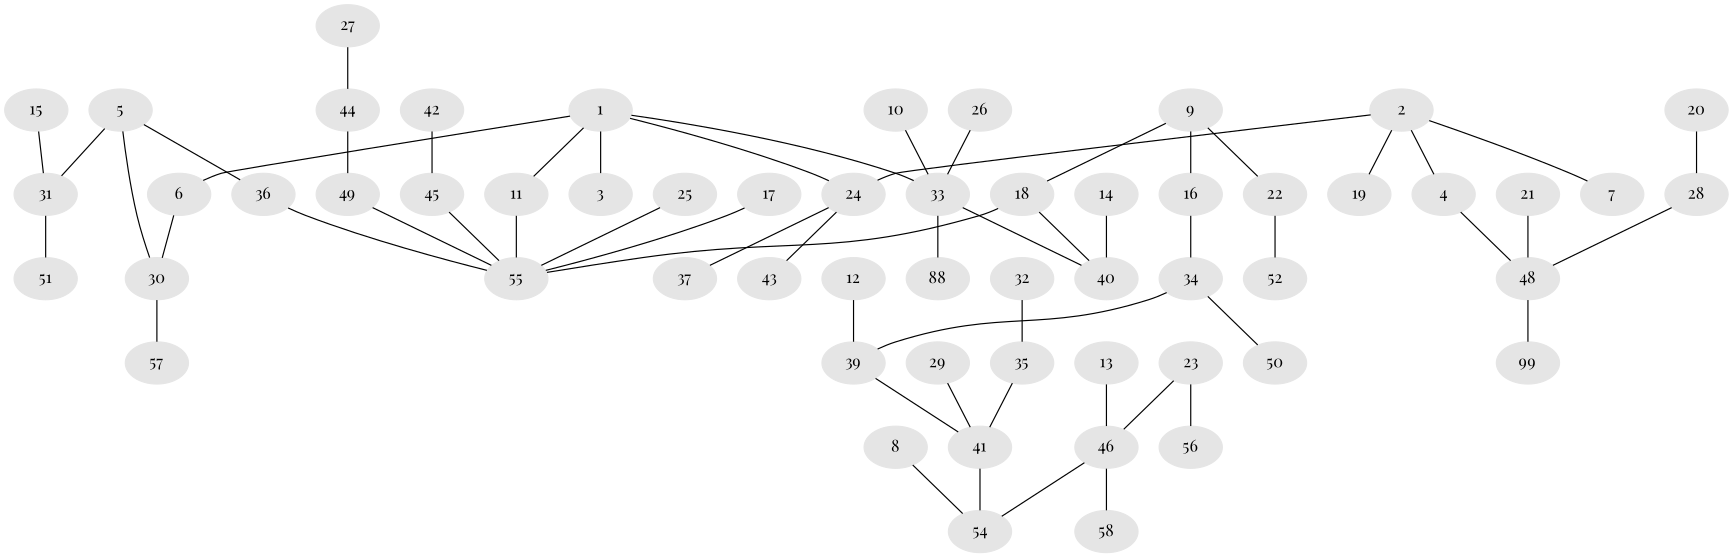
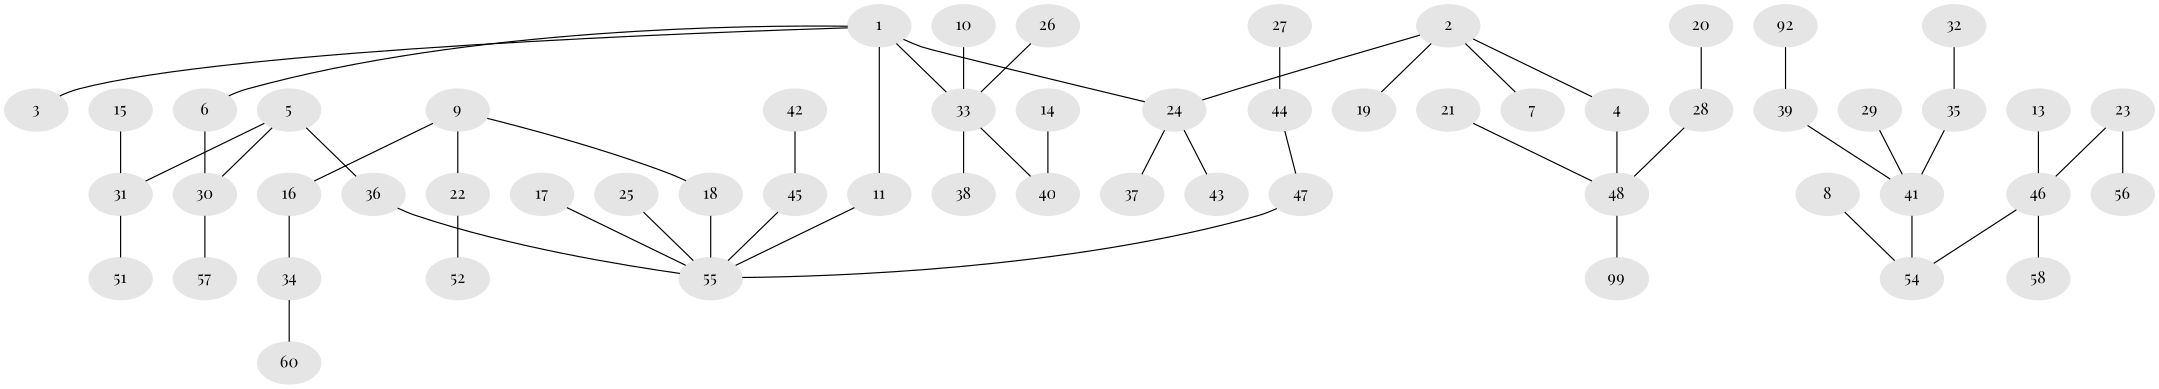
(348, 194) -> (1301, 194)
(1064, 236) -> none
(854, 279) -> (1786, 26)
(938, 279) -> (964, 194)
(1030, 320) -> none
(1275, 363) -> (289, 363)
